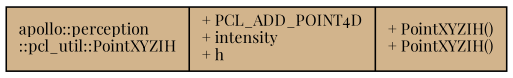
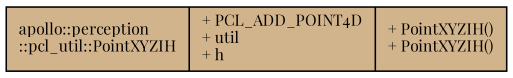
(240, 38) -> (221, 38)
